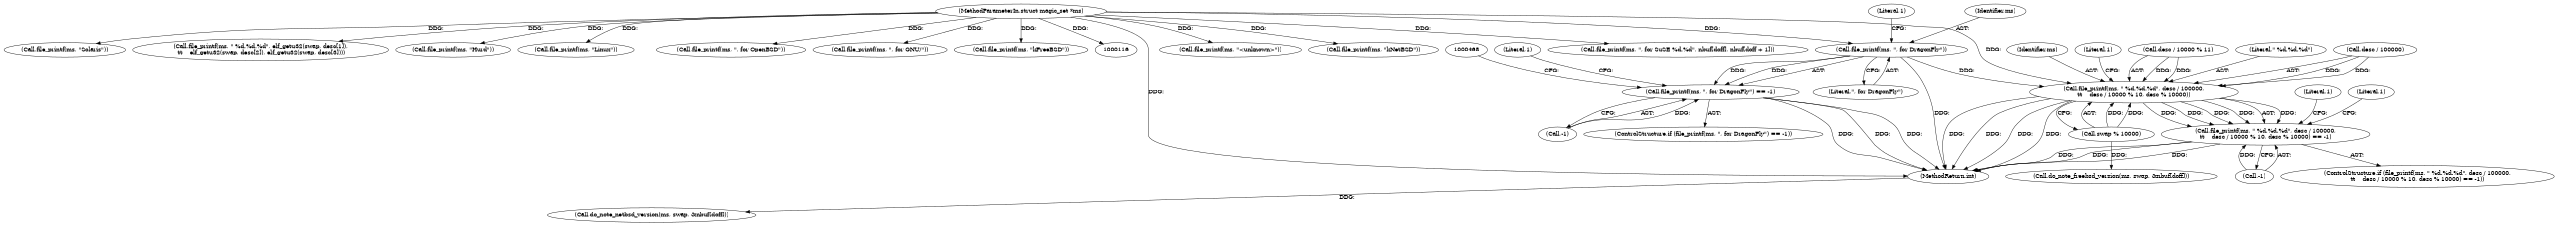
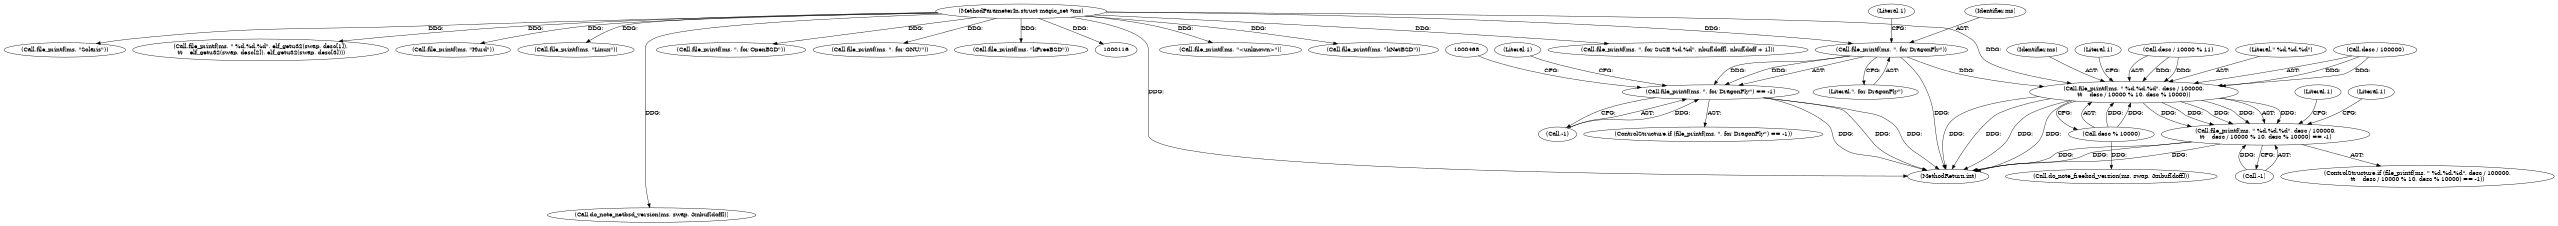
(2111, 134) -> (2111, 134)
(1329, 195) -> (713, 28)
